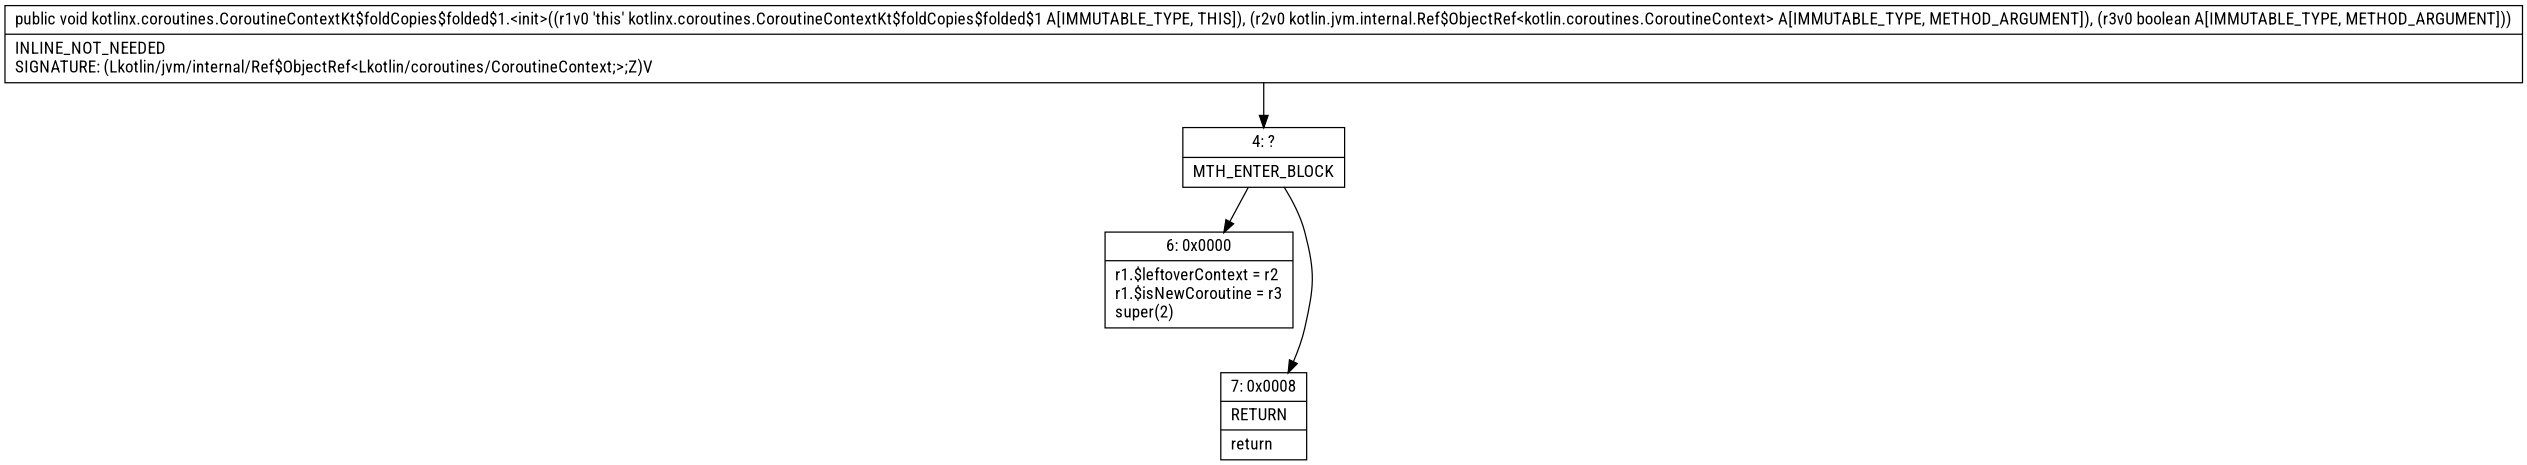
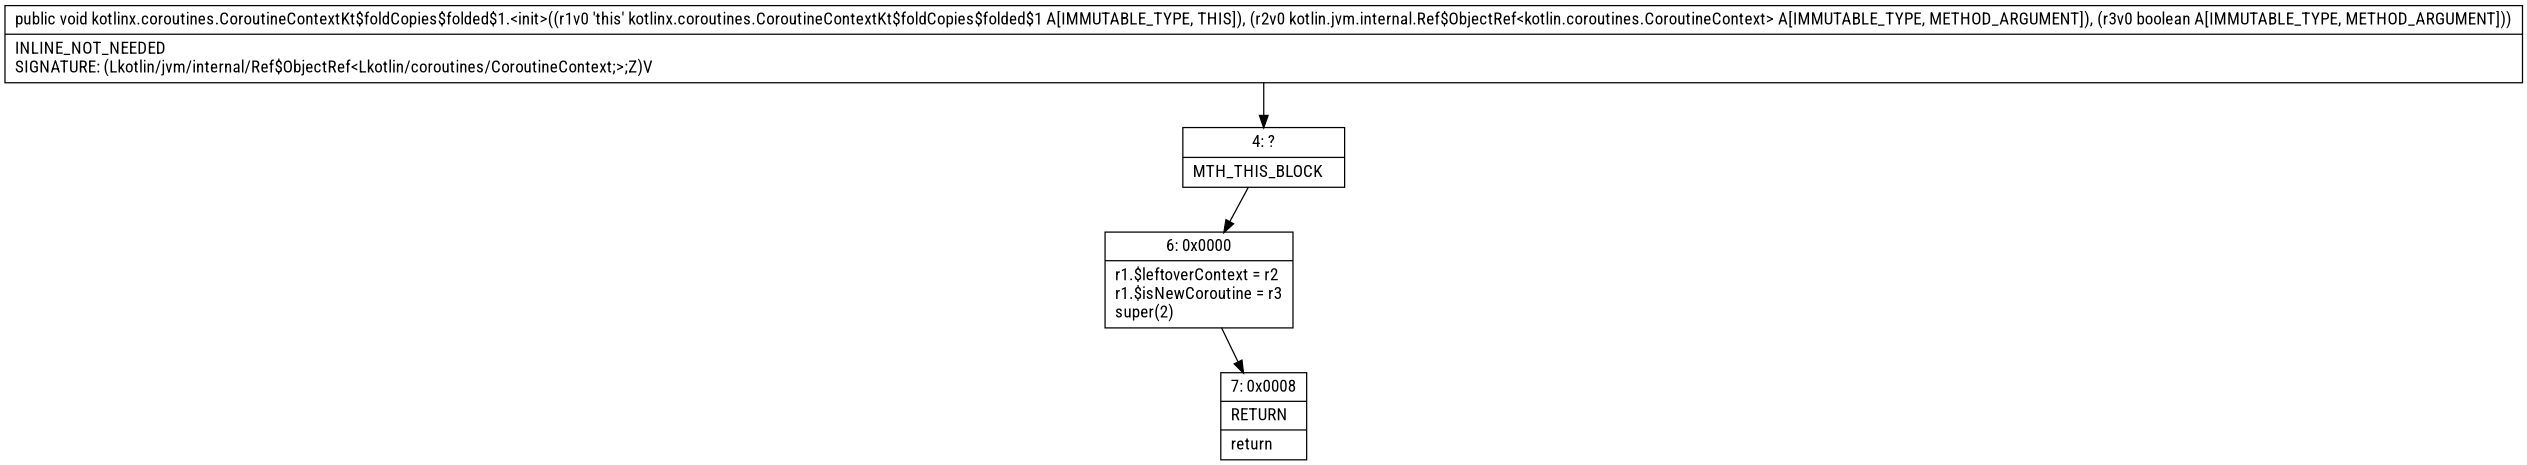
(1264, 172) -> (1258, 172)
(1312, 273) -> (1230, 345)
